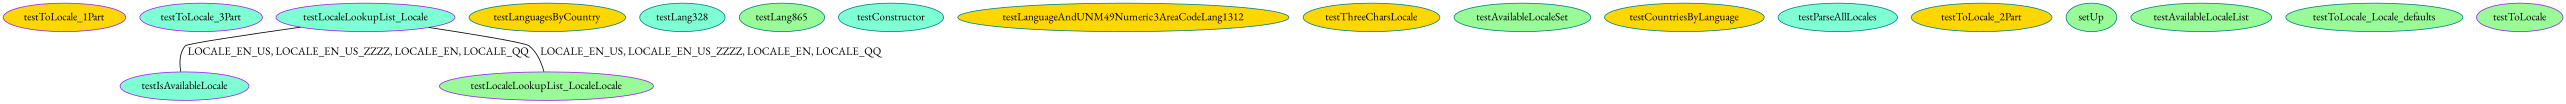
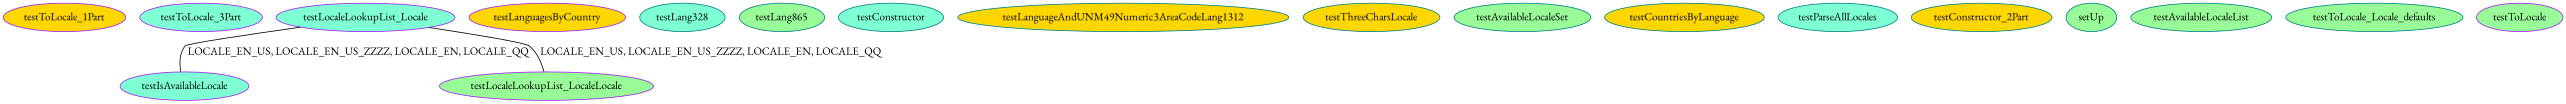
(547, 17) -> (547, 17)
(1982, 17) -> (1982, 17)
